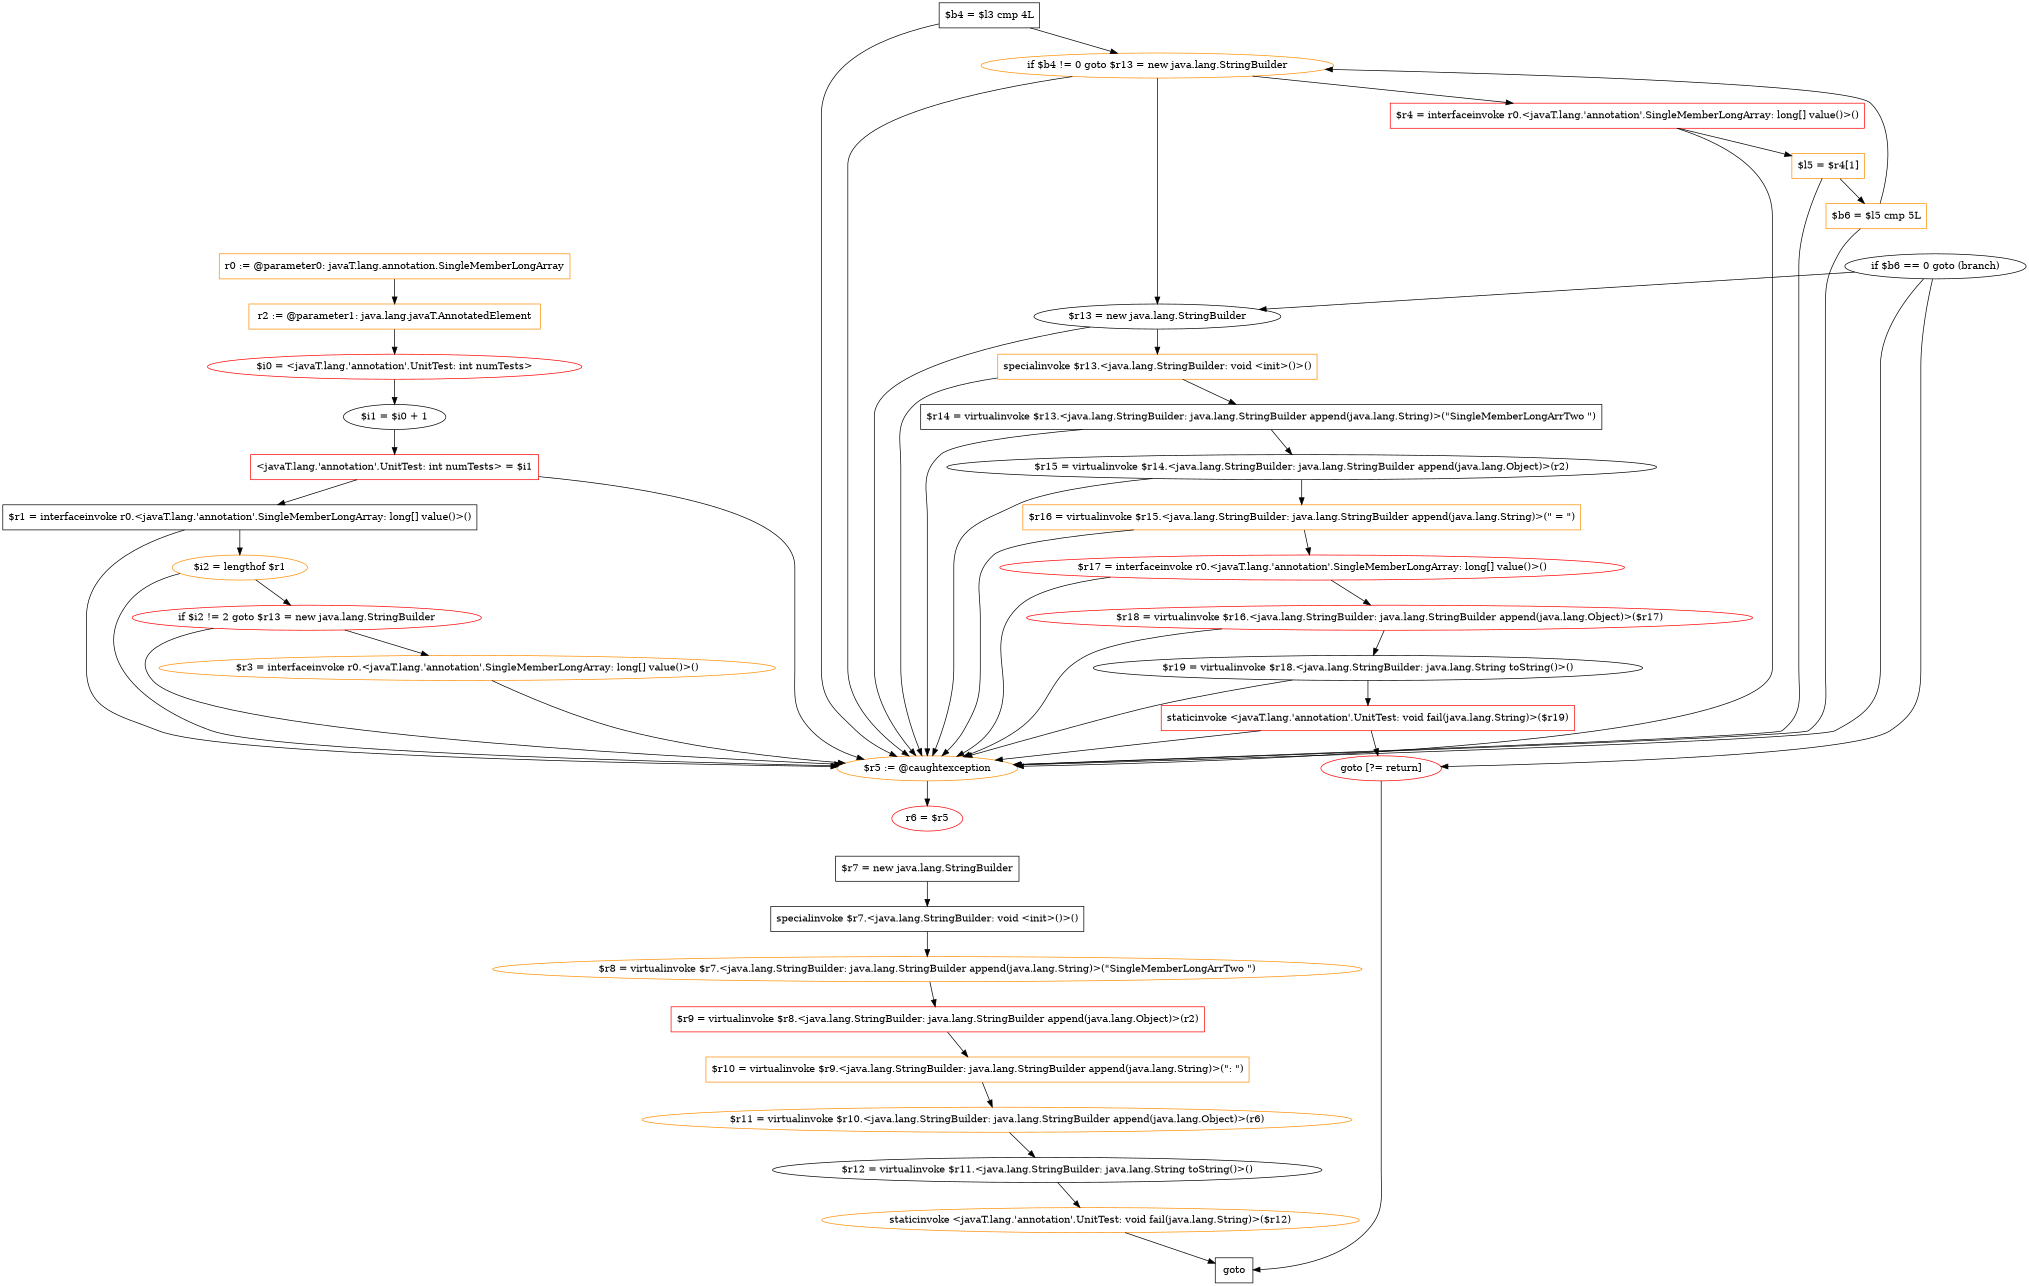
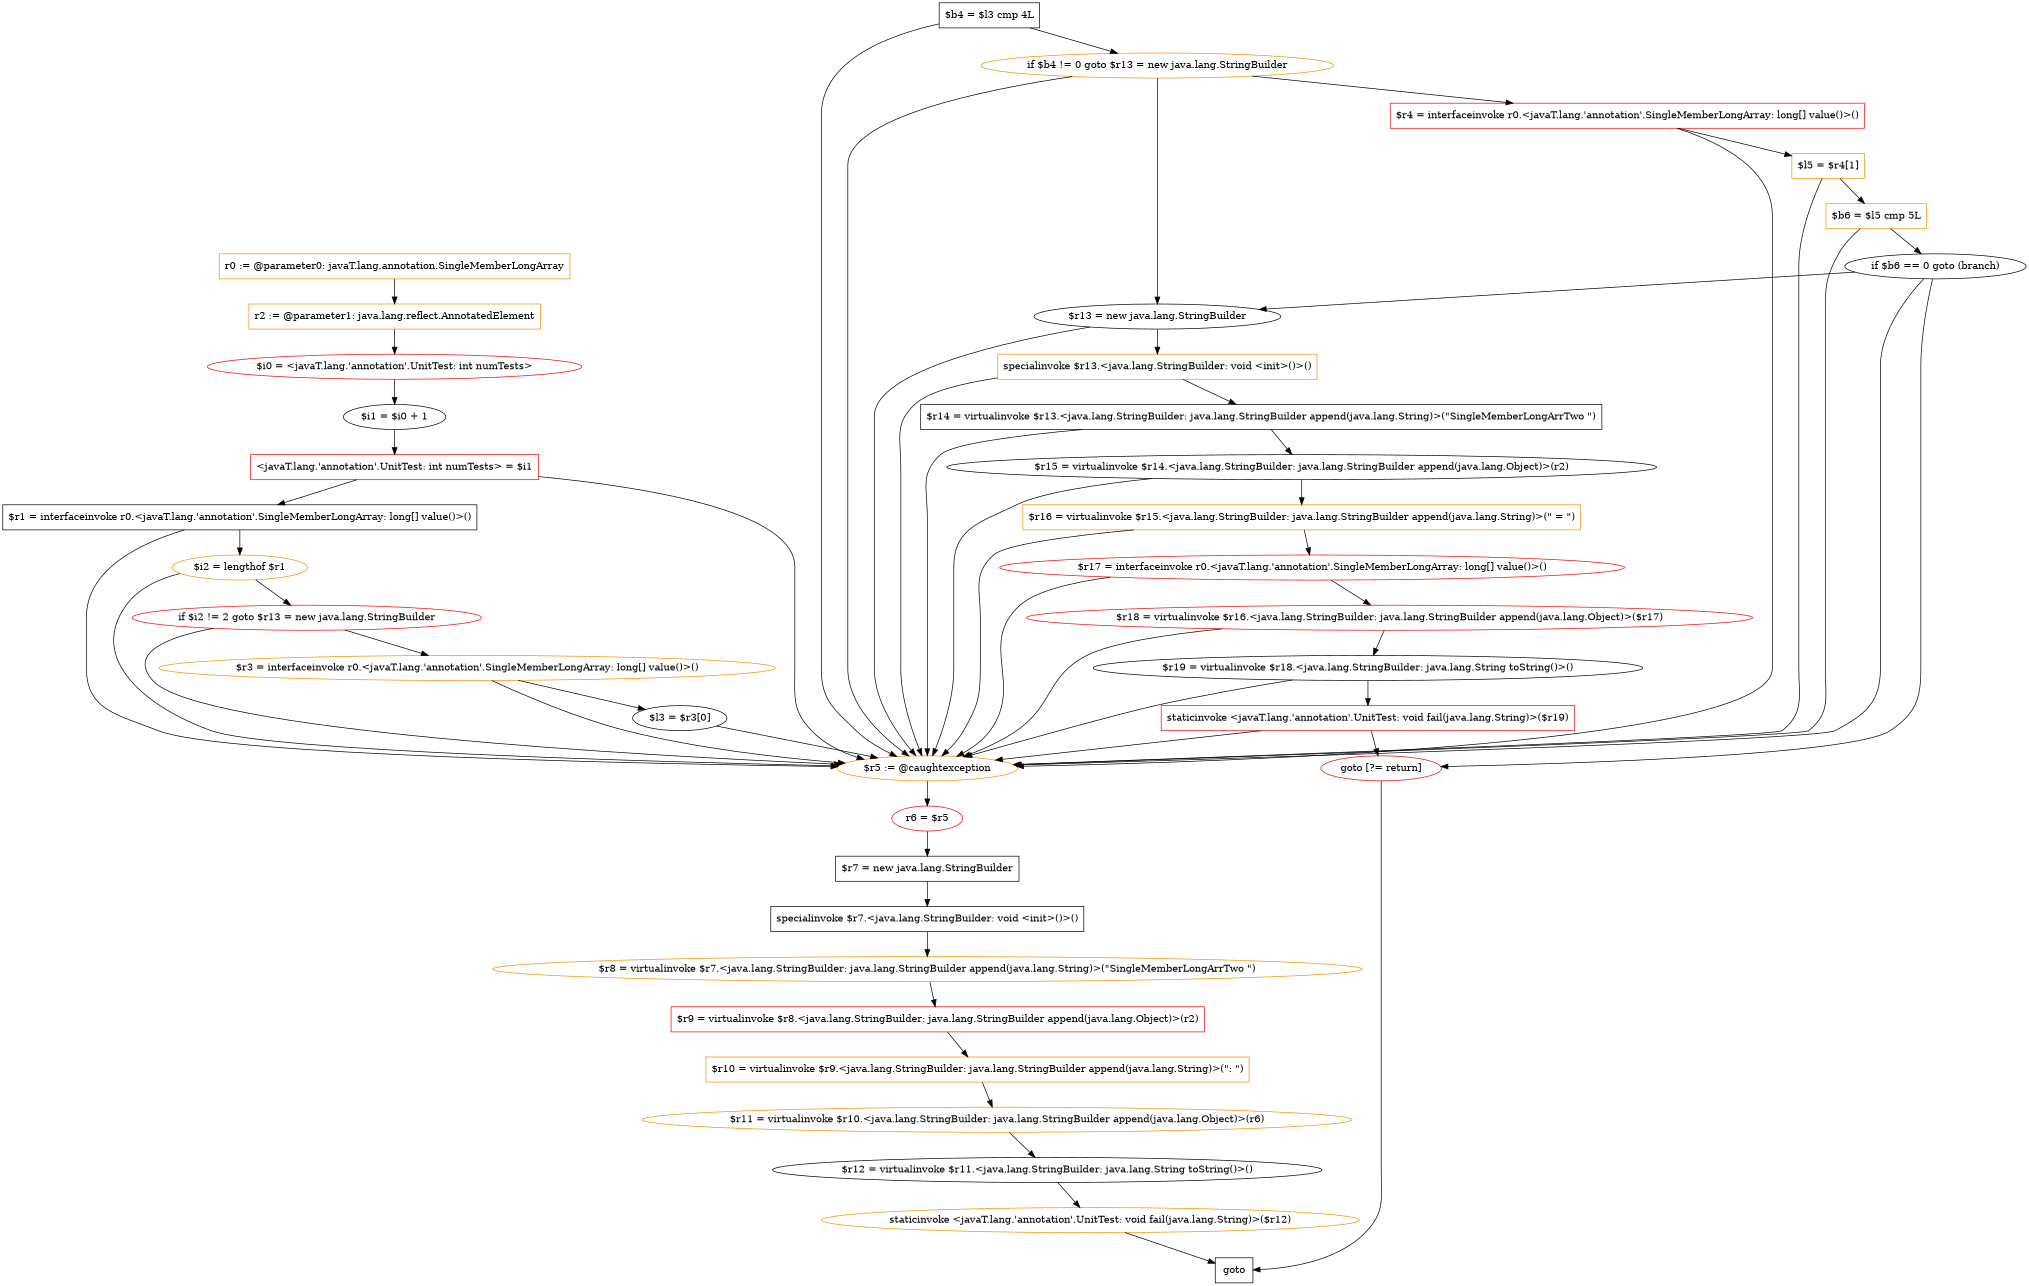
(1655, 80) -> (1903, 239)
(395, 317) -> (395, 317)
none -> (680, 718)
none -> (927, 840)
